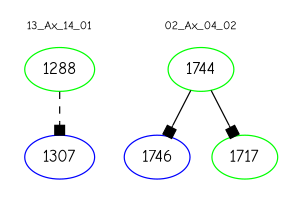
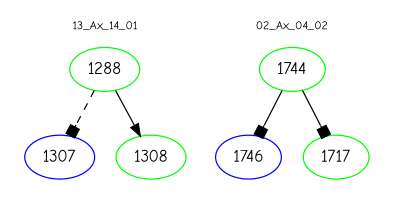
none -> (151, 157)
